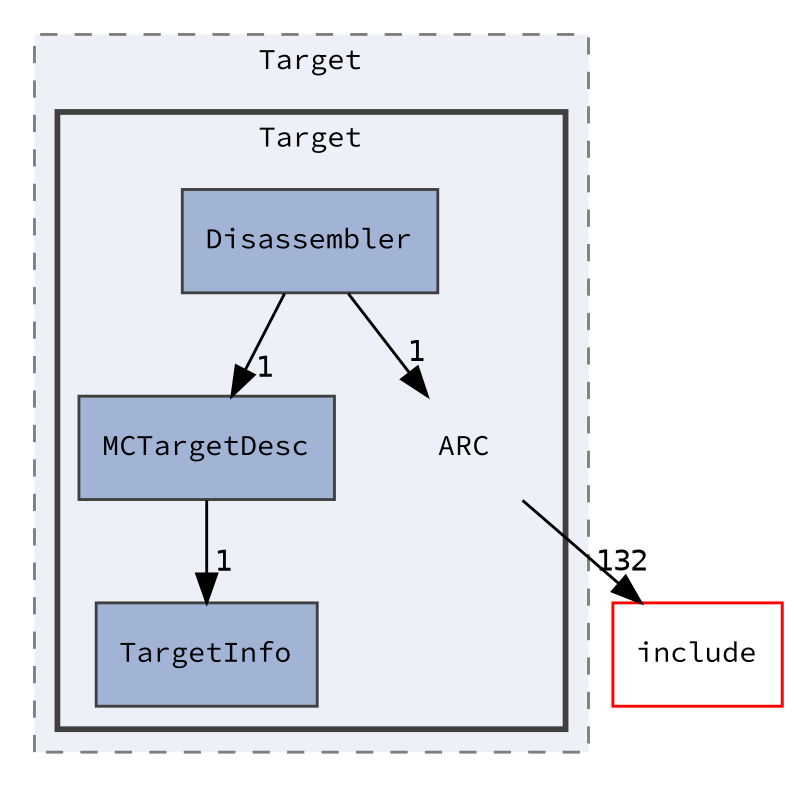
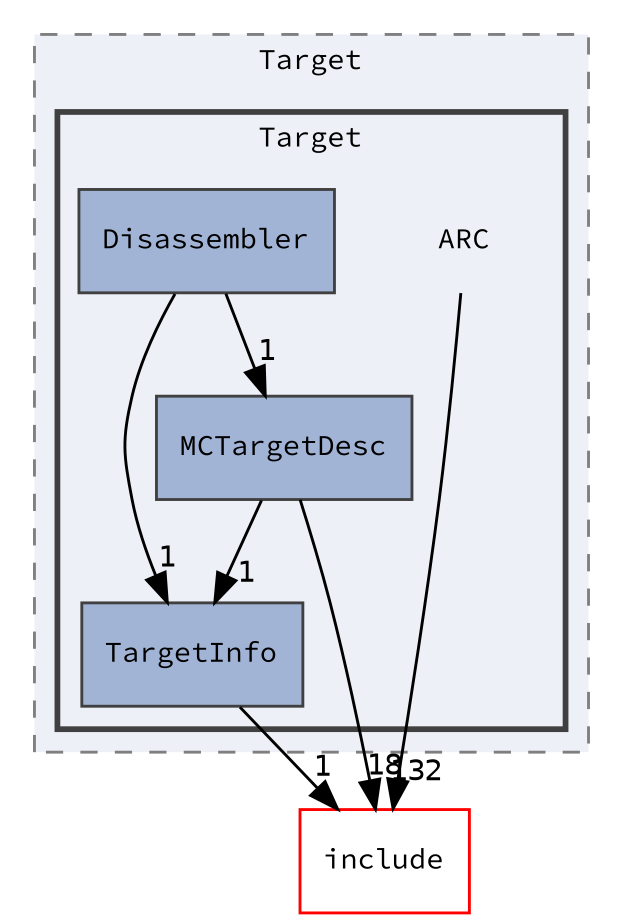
(379, 333) -> (126, 432)
none -> (339, 639)
none -> (279, 747)
